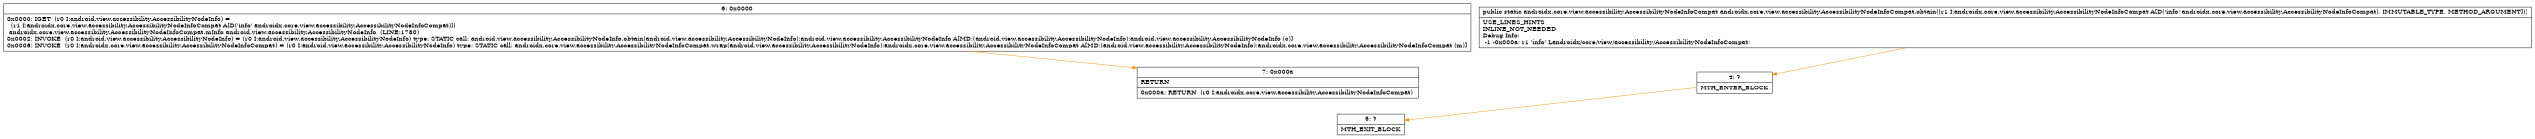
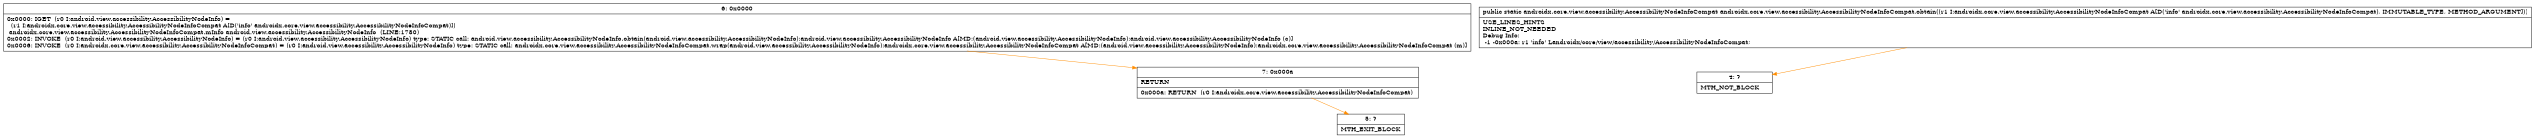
(1735, 88) -> (1730, 88)
(1553, 104) -> (1328, 105)
